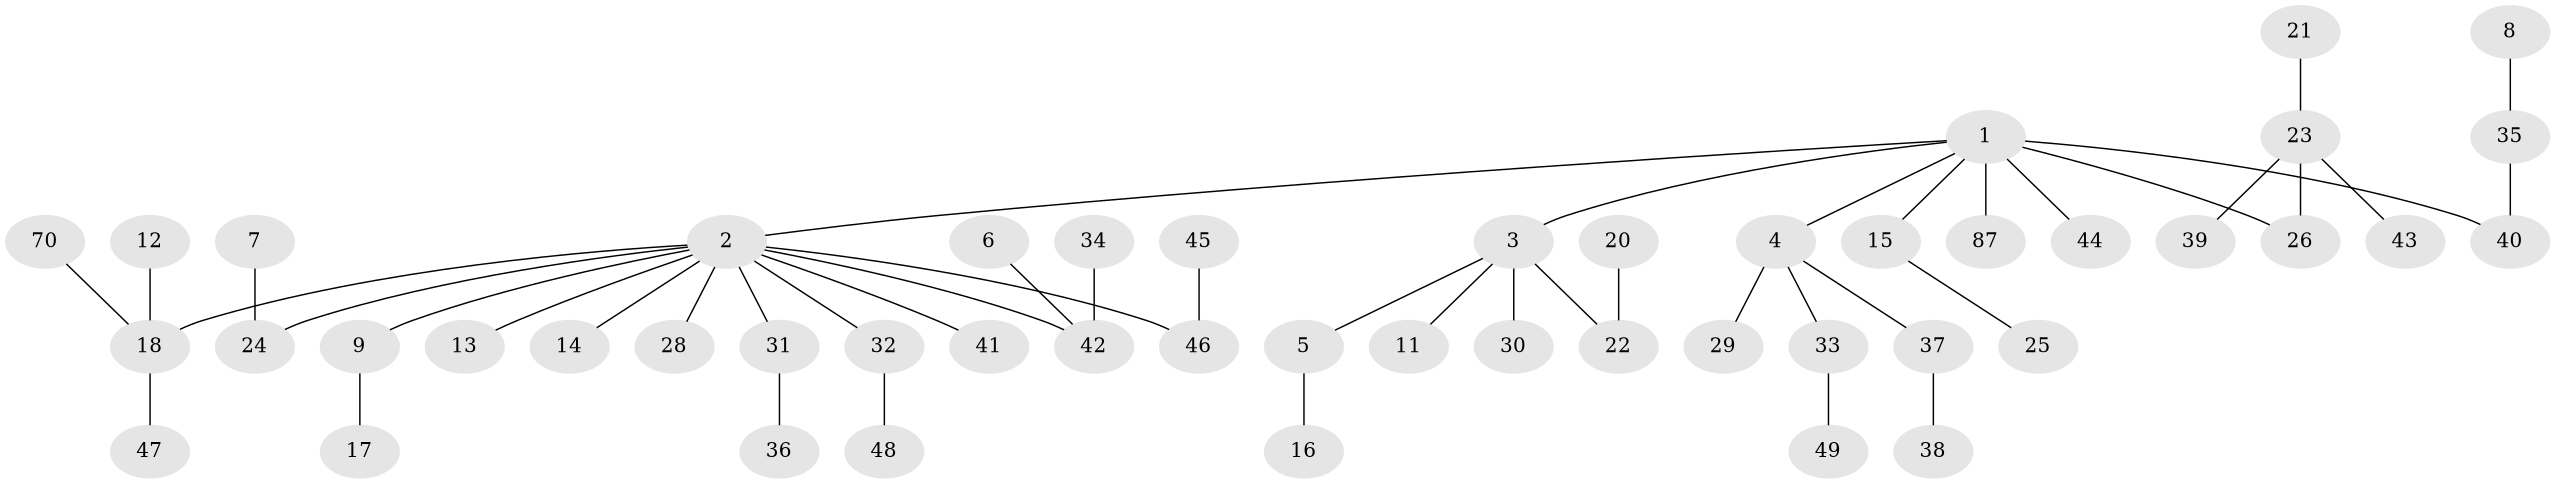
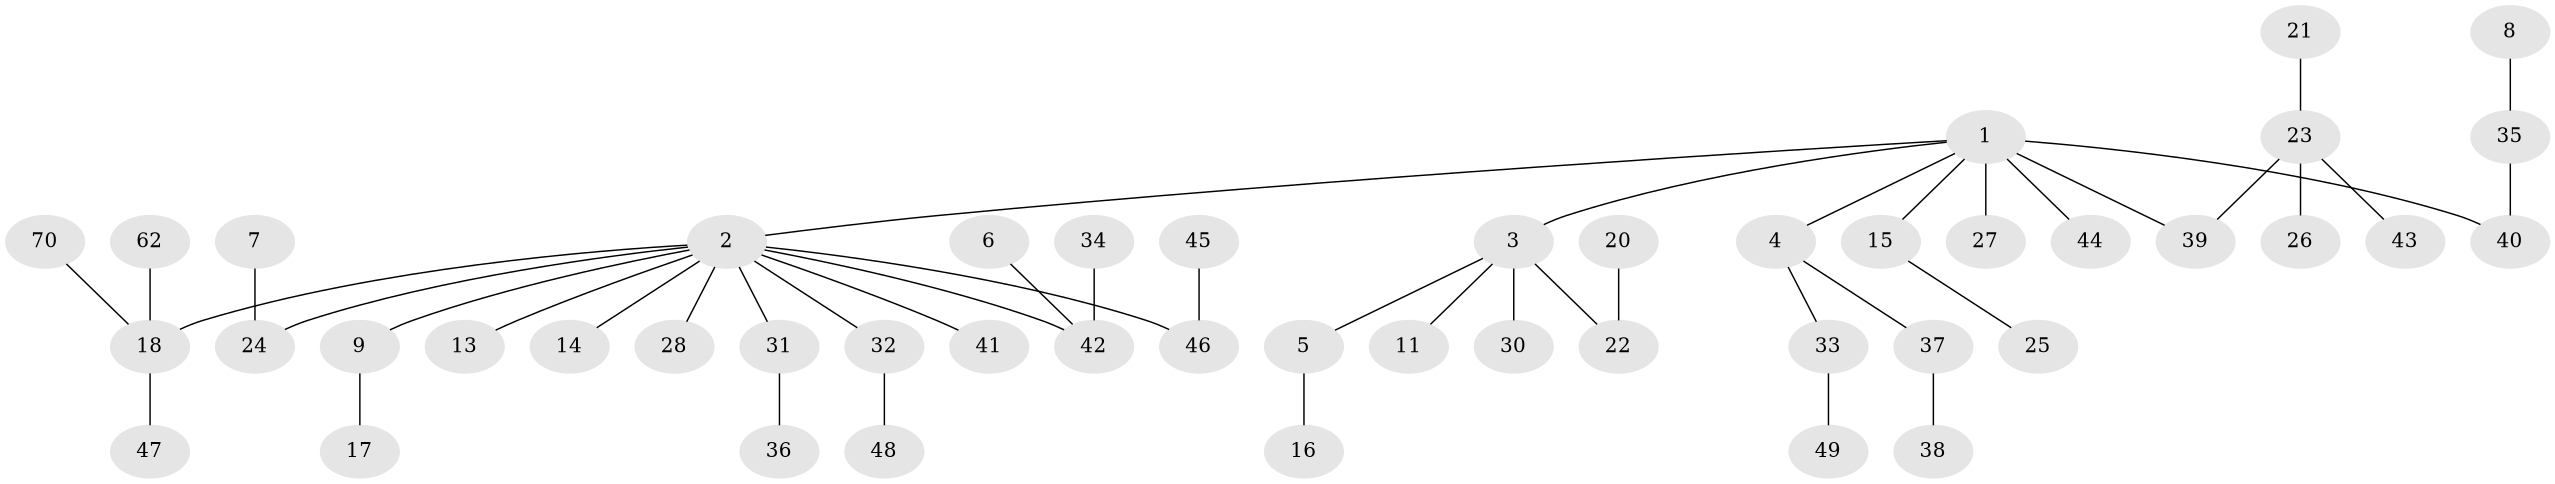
(2148, 182) -> (2091, 189)
(150, 242) -> (150, 242)
(1986, 242) -> (1986, 242)
(1724, 347) -> none
